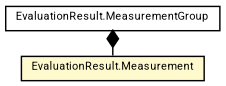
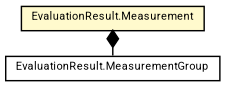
(113, 51) -> (113, 51)
